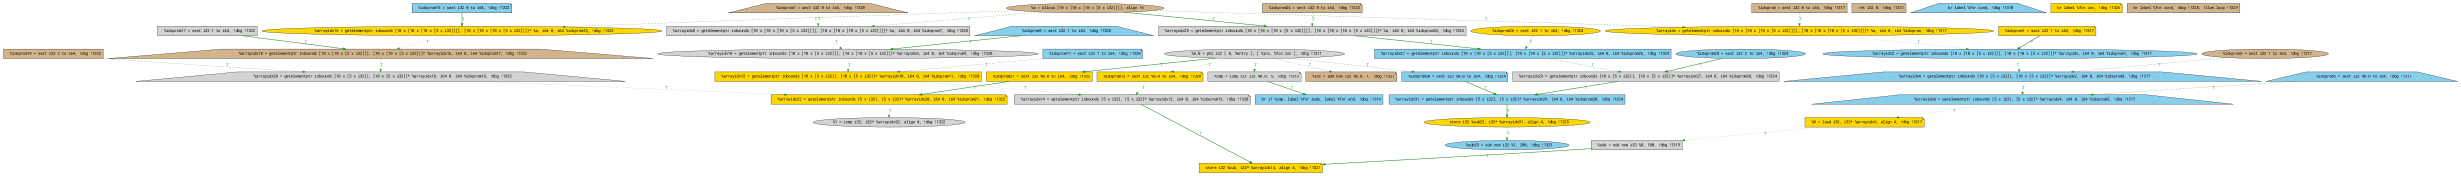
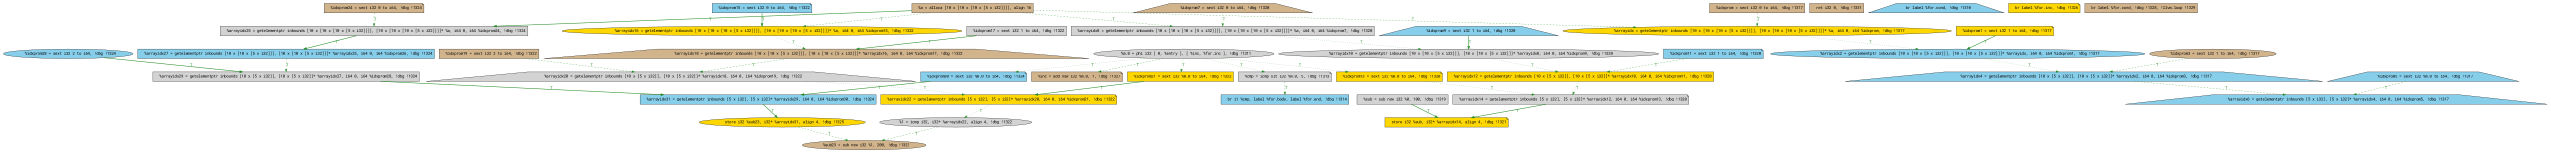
(1085, 8) -> (973, 8)
(1536, 31) -> none
(1150, 65) -> (1182, 64)
(1351, 65) -> (1082, 65)
(1286, 88) -> (1285, 87)
(1865, 122) -> none
none -> (911, 133)
(1507, 145) -> (864, 145)
